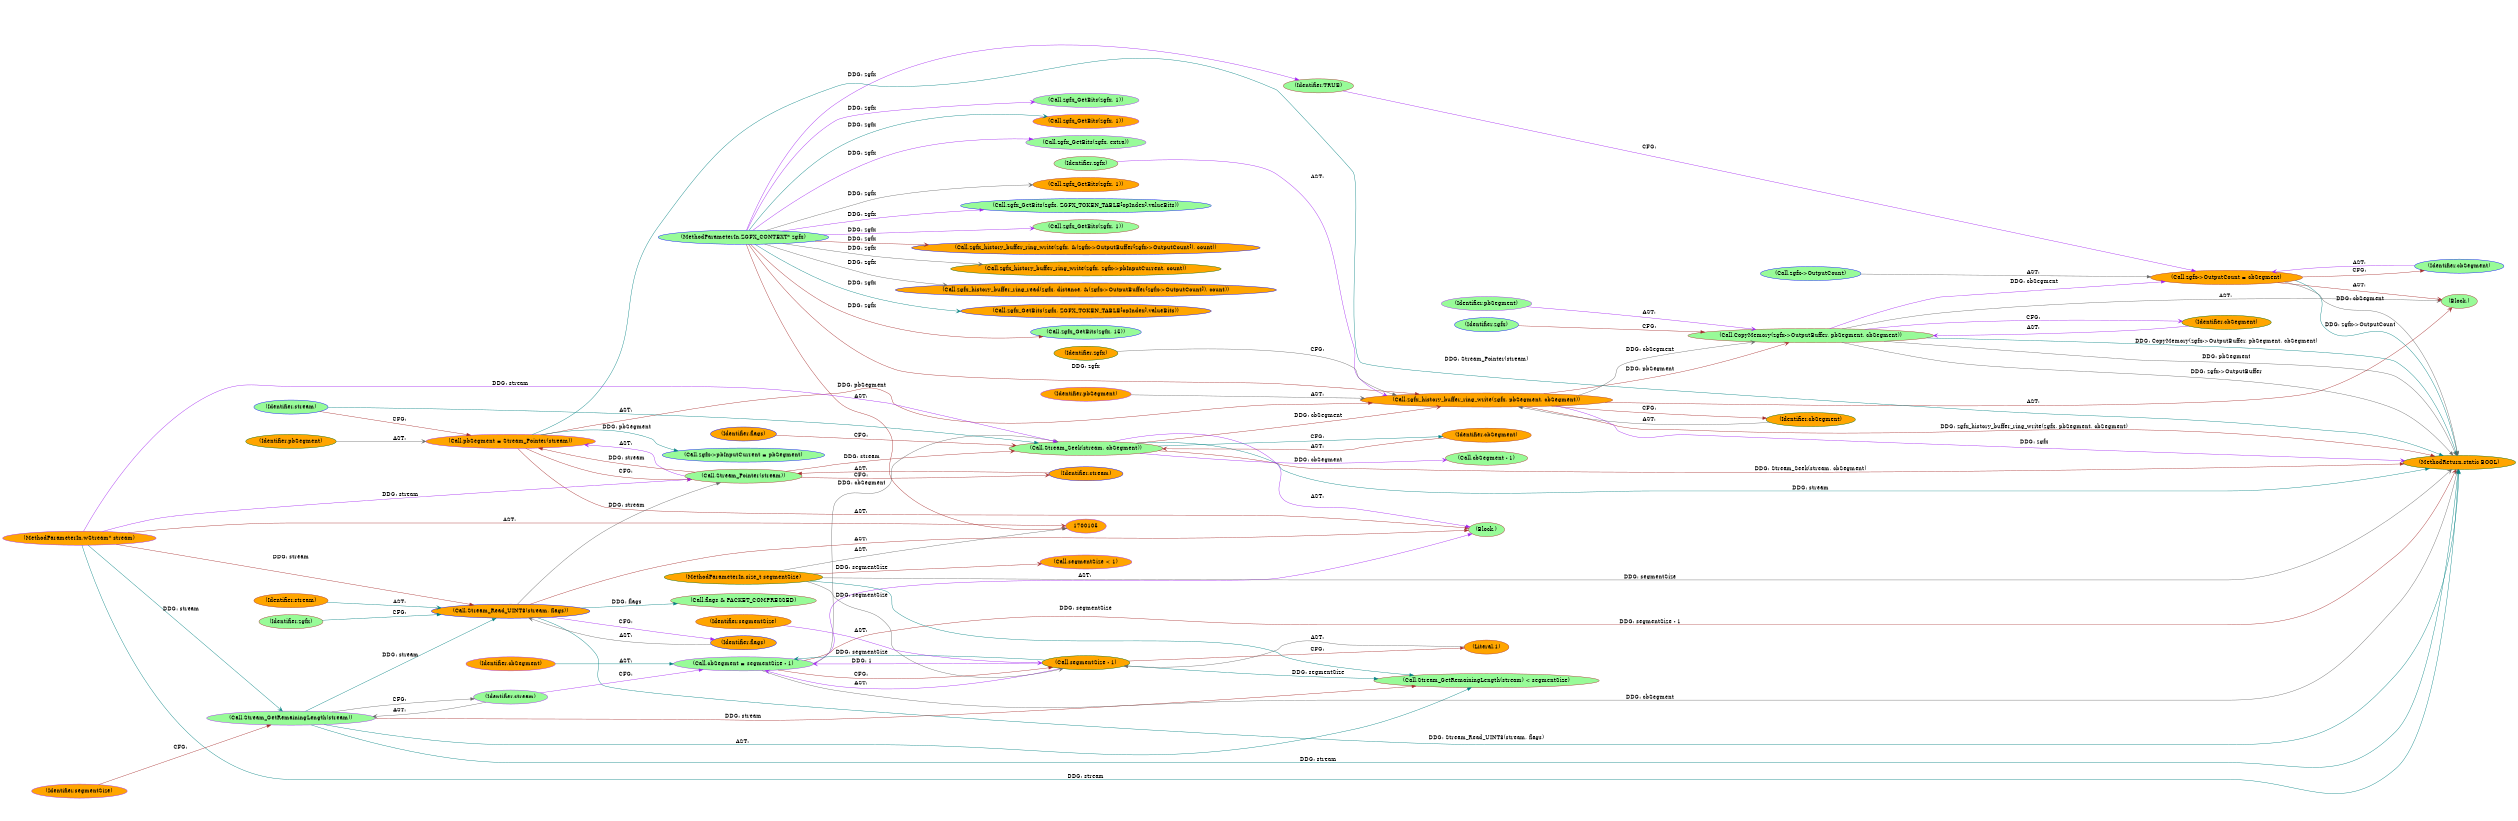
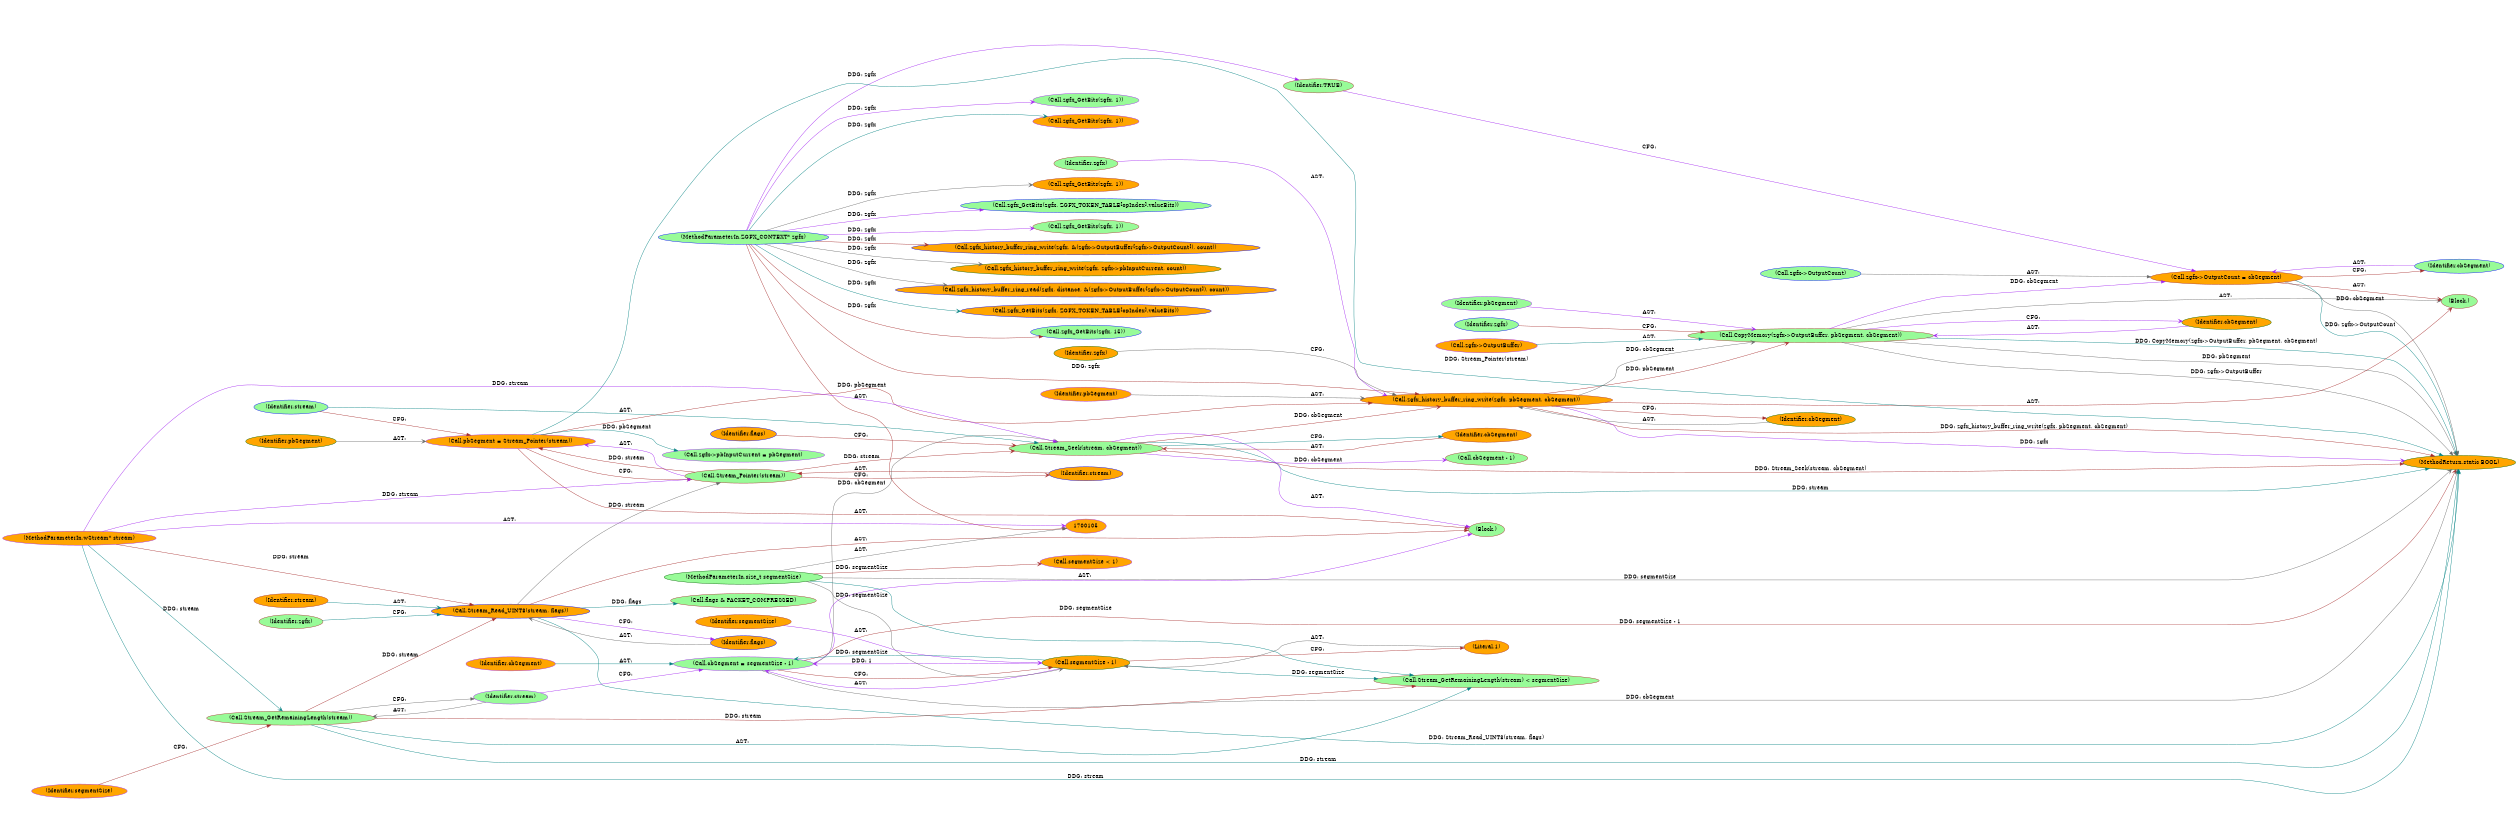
(1086, 142) -> none
none -> (1487, 346)
(743, 455) -> (743, 455)
(594, 523) -> (594, 523)
(743, 577) -> (743, 577)
(399, 665) -> (399, 665)
(291, 718) -> (291, 718)
